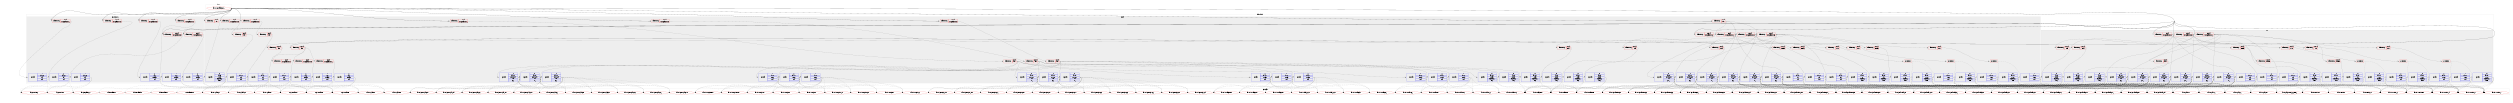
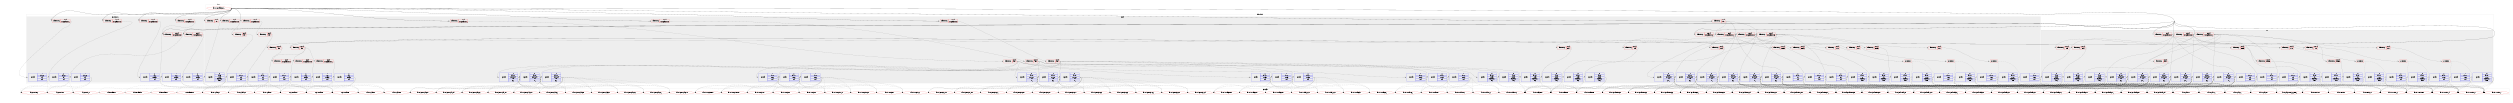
(86, 93) -> (86, 93)
